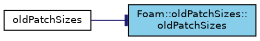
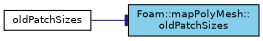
(192, 20) -> (194, 20)
